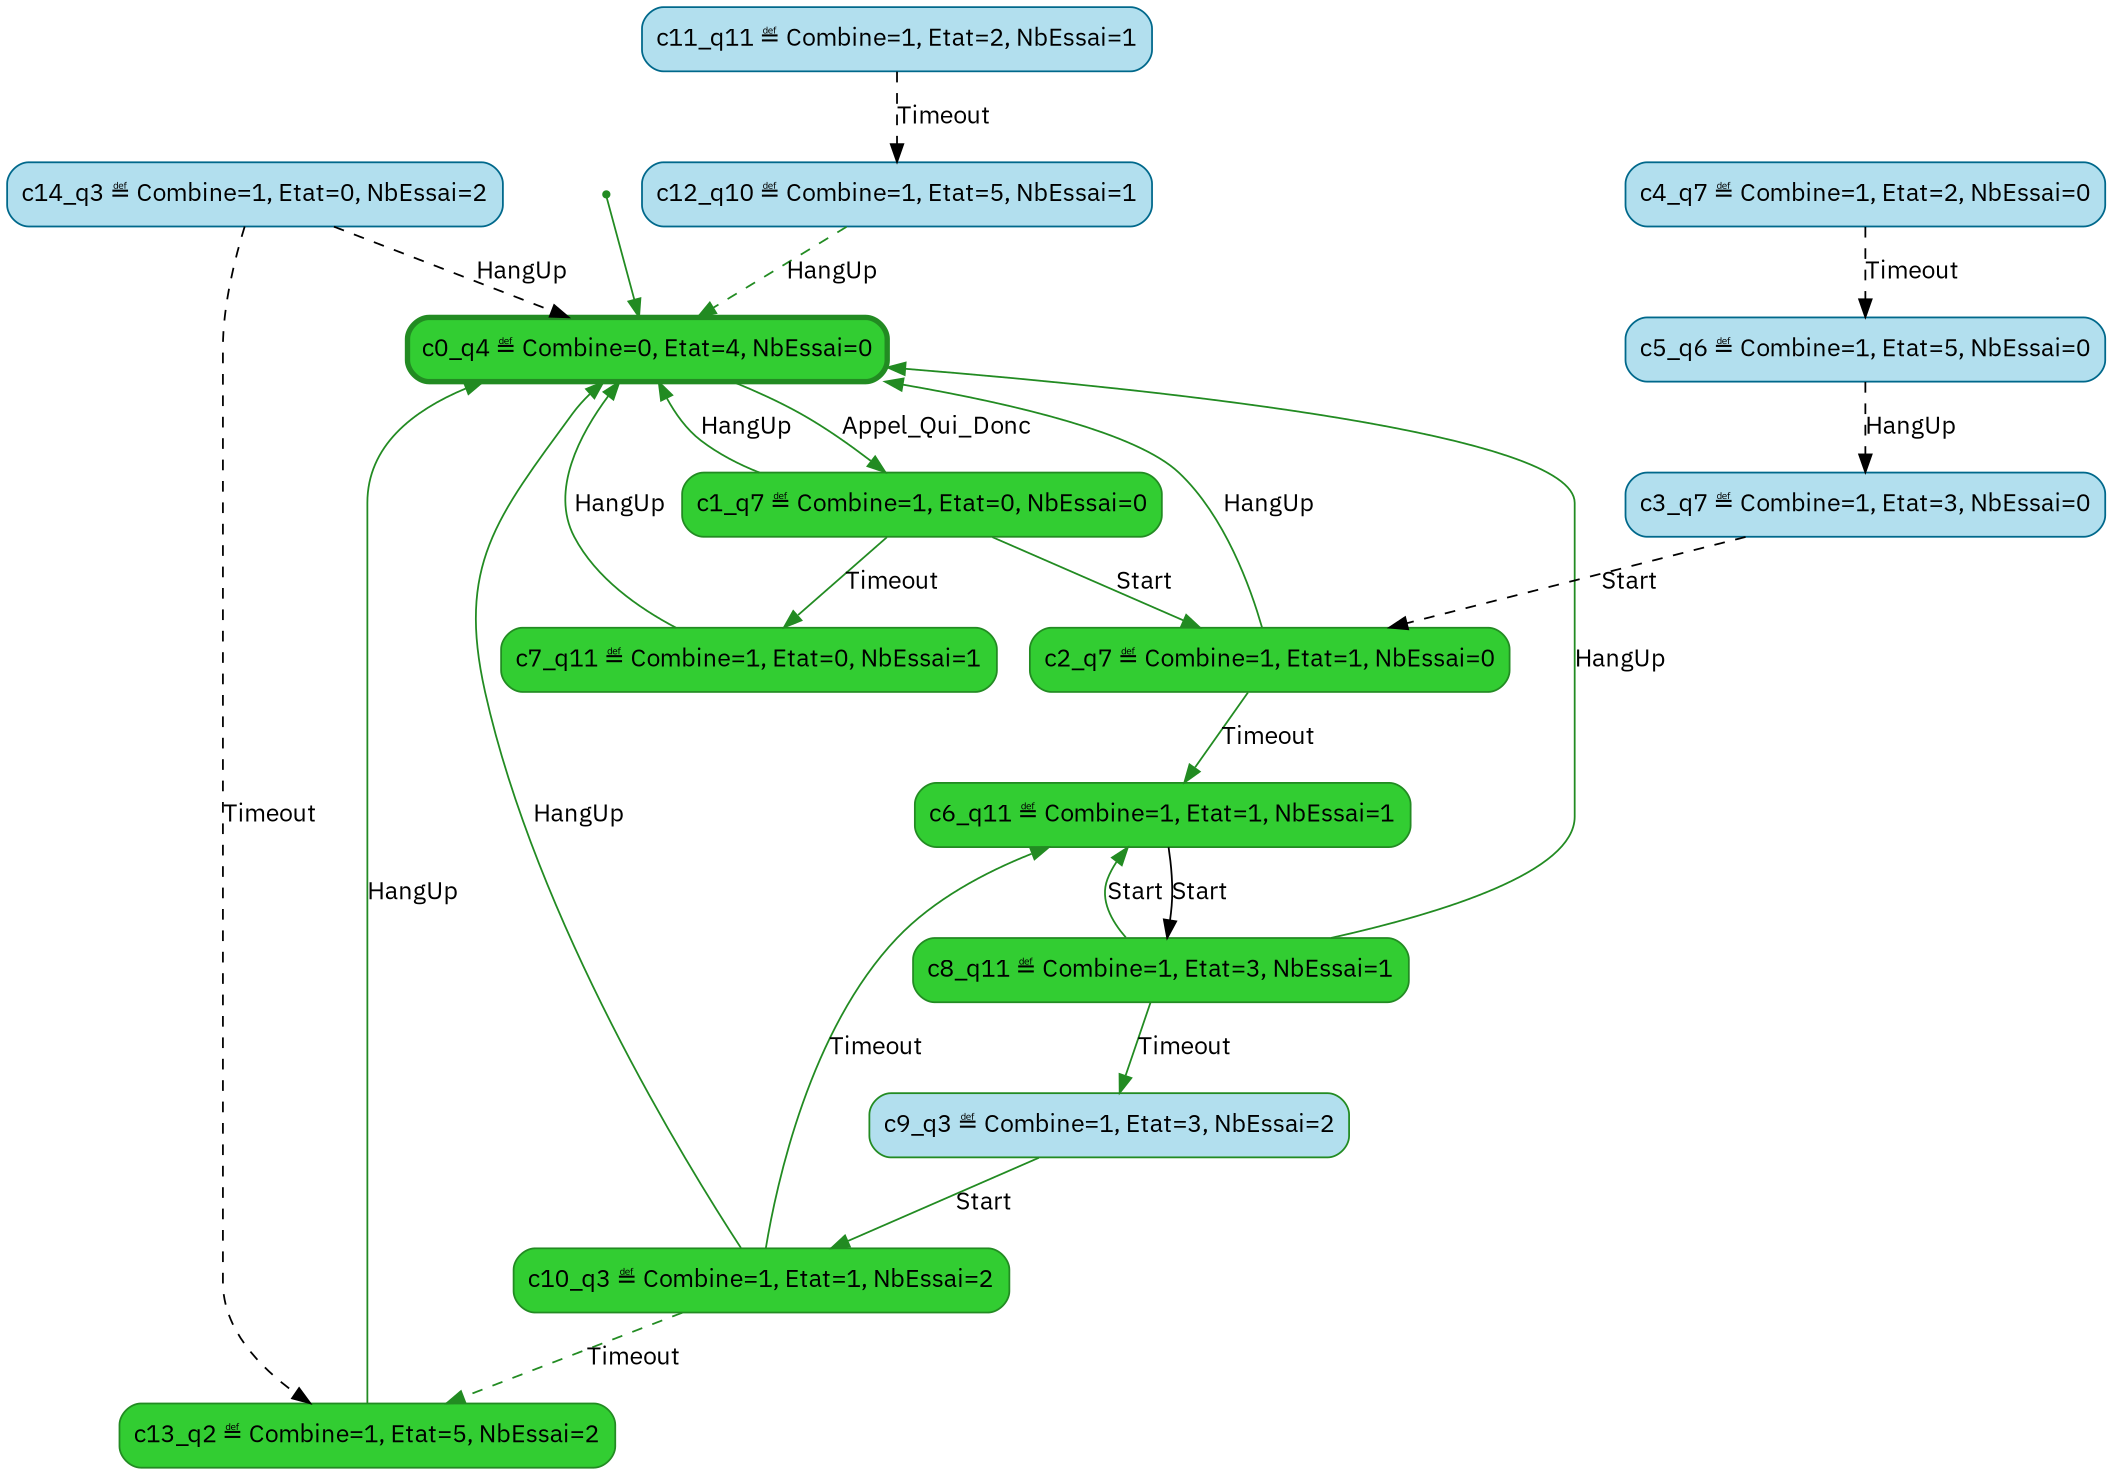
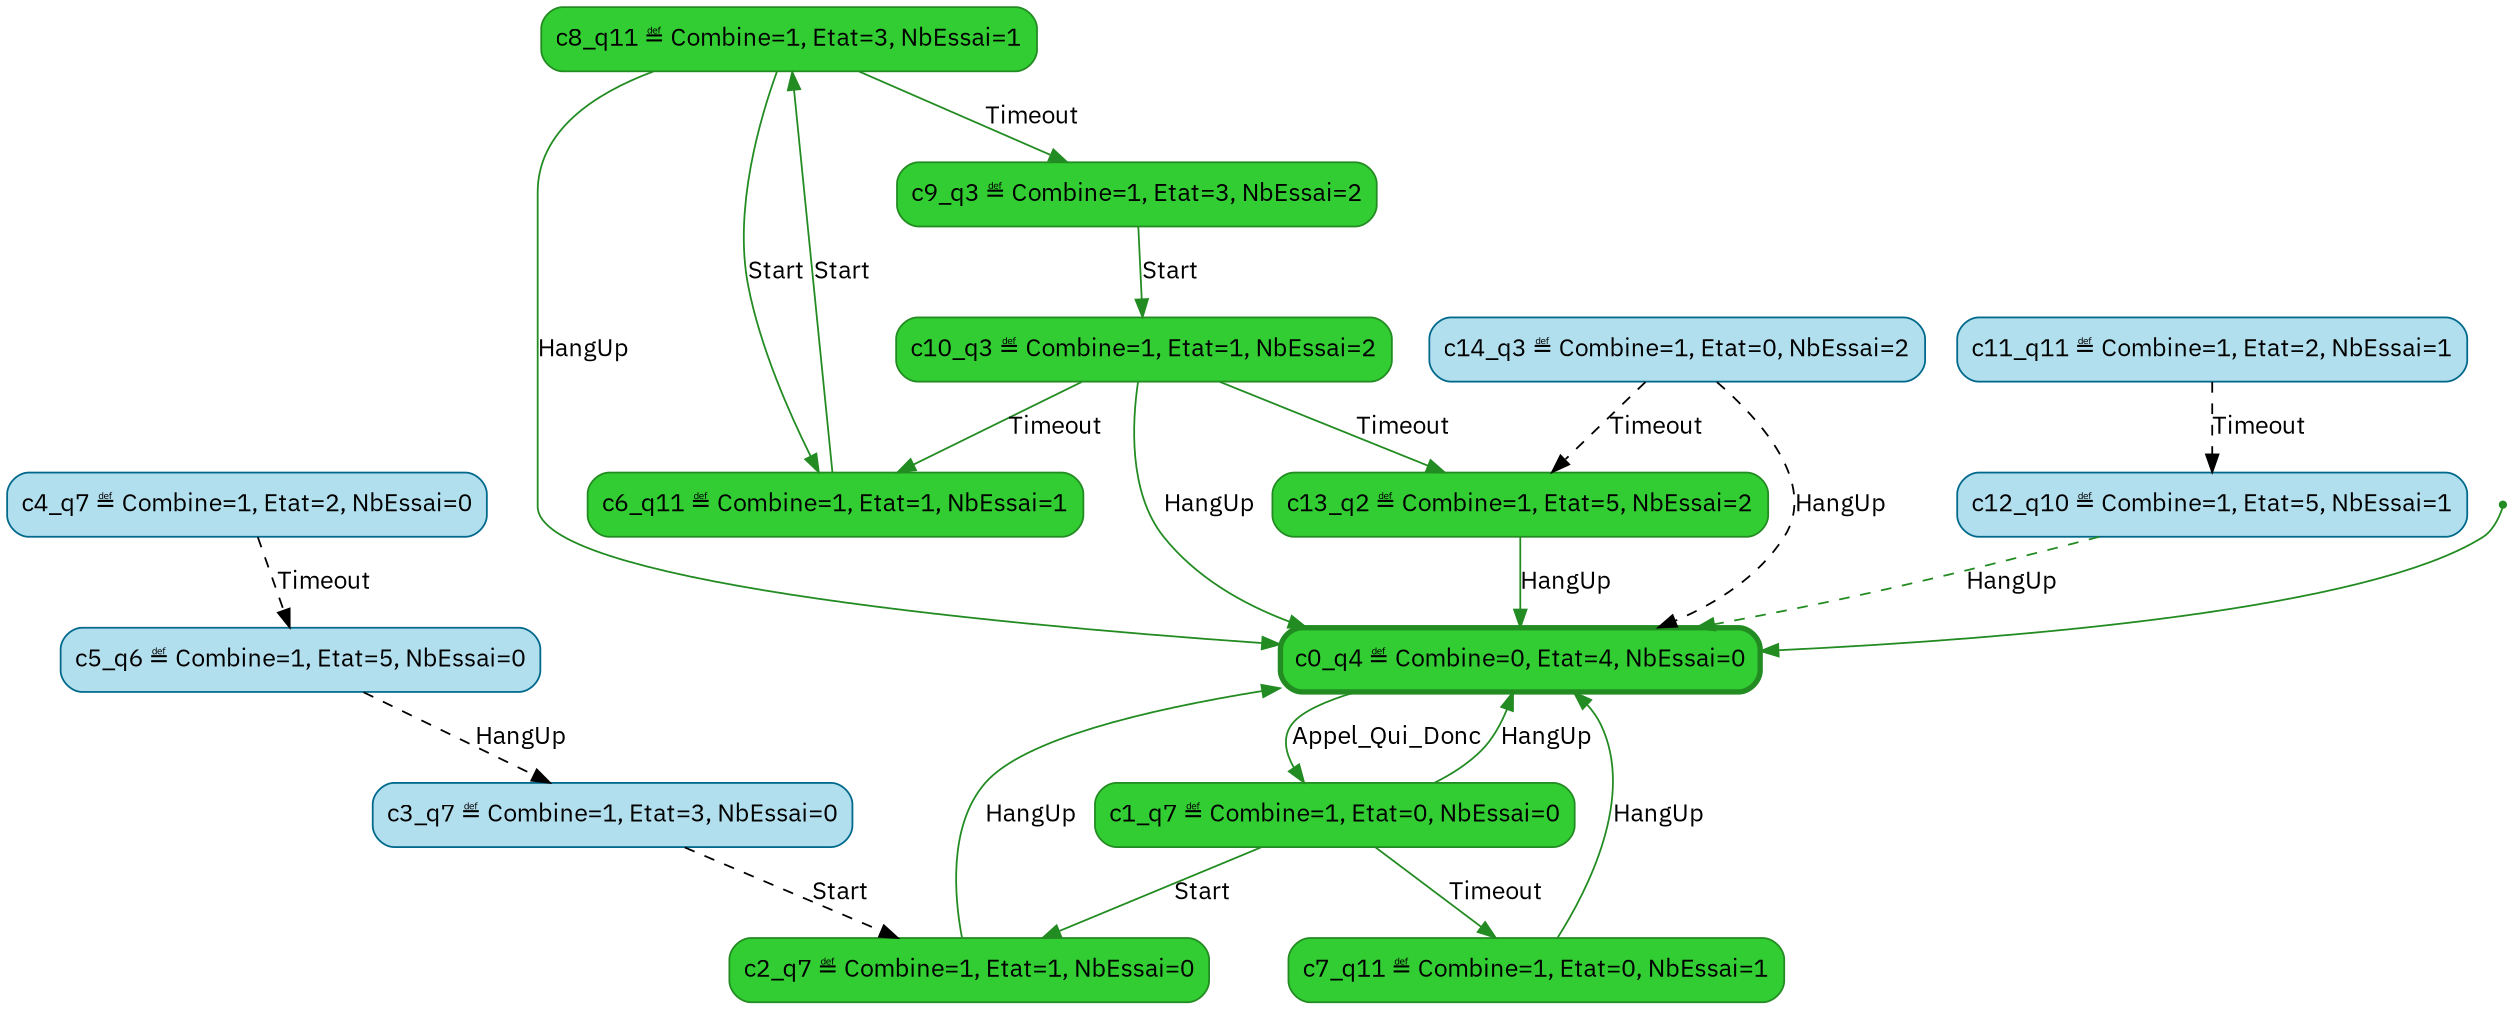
(1222, 730) -> none
(1172, 884) -> (813, 281)
(1109, 1125) -> (1137, 194)
(573, 1355) -> (1324, 424)
